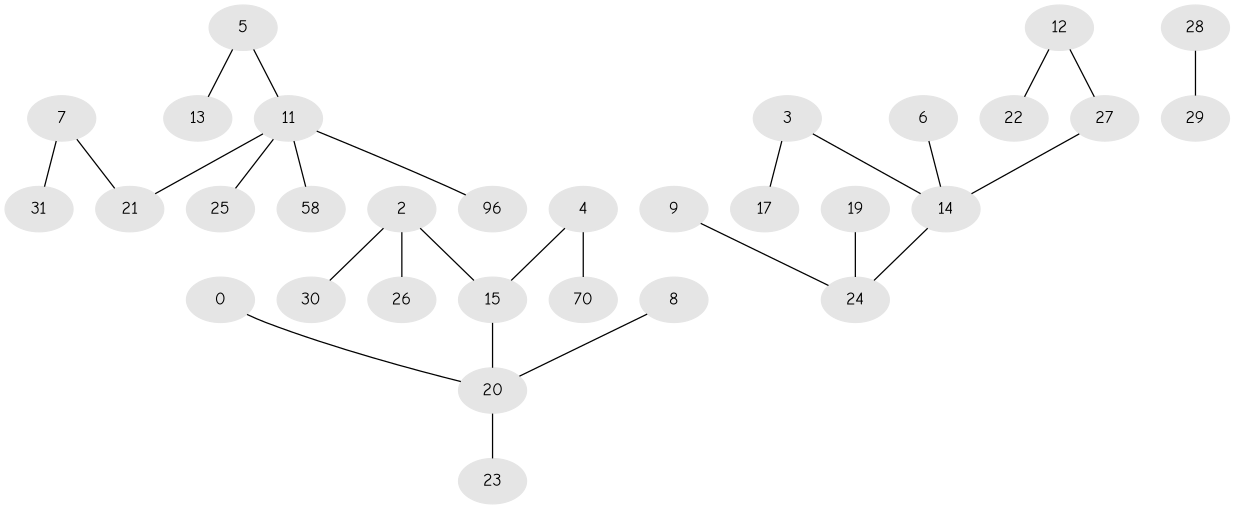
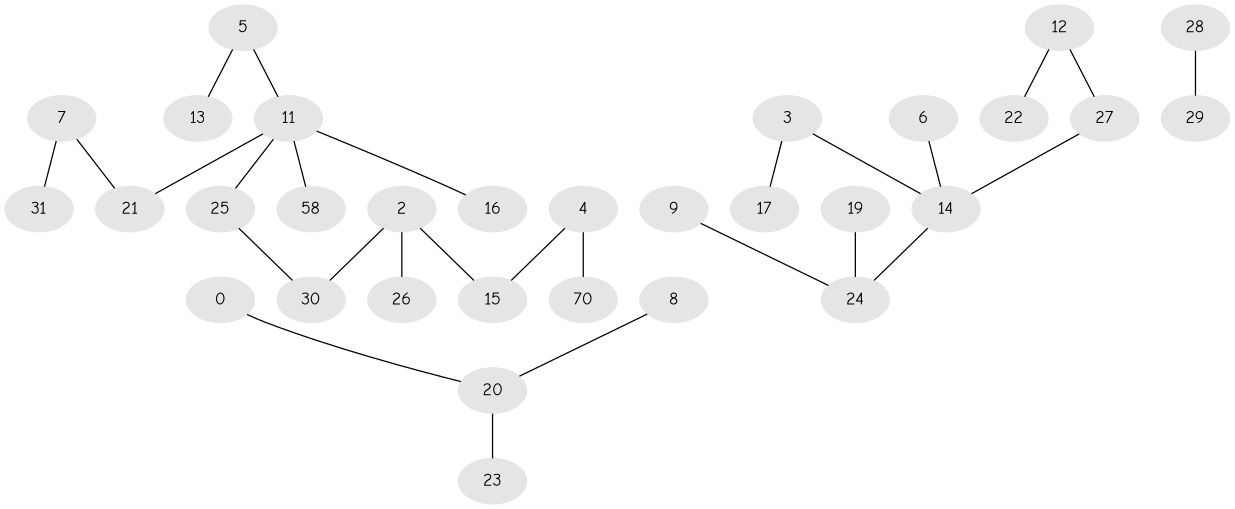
(493, 209) -> (493, 209)
none -> (266, 254)
(493, 345) -> none
